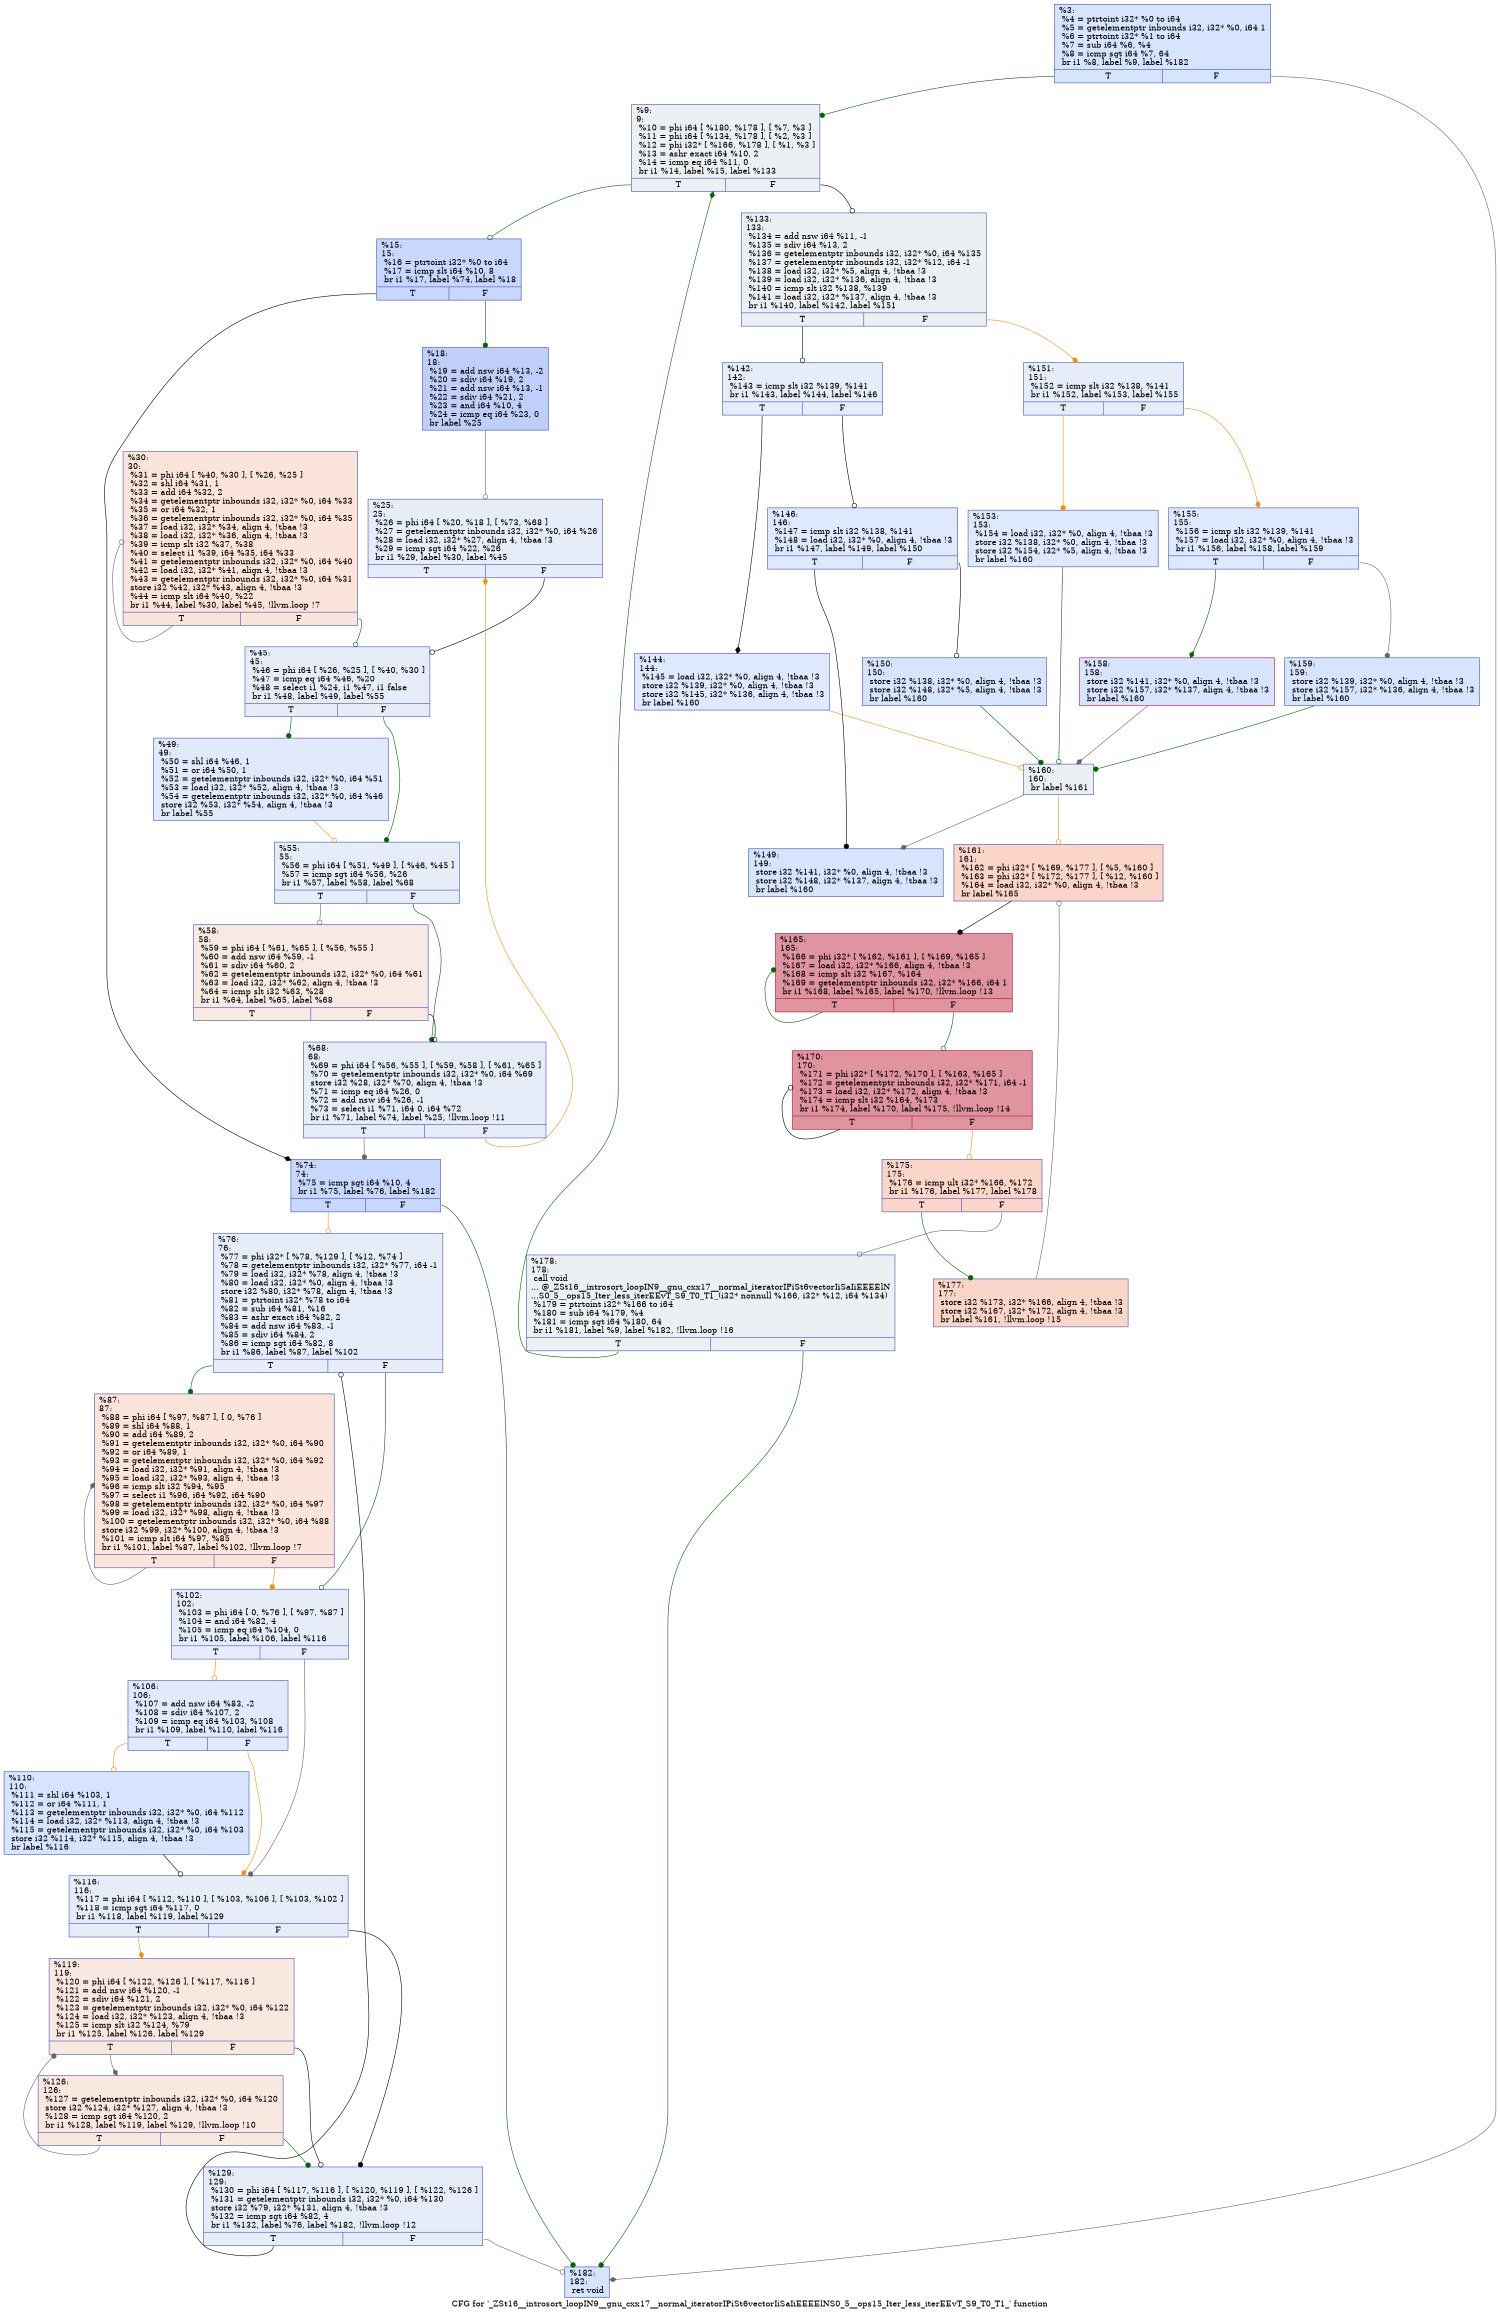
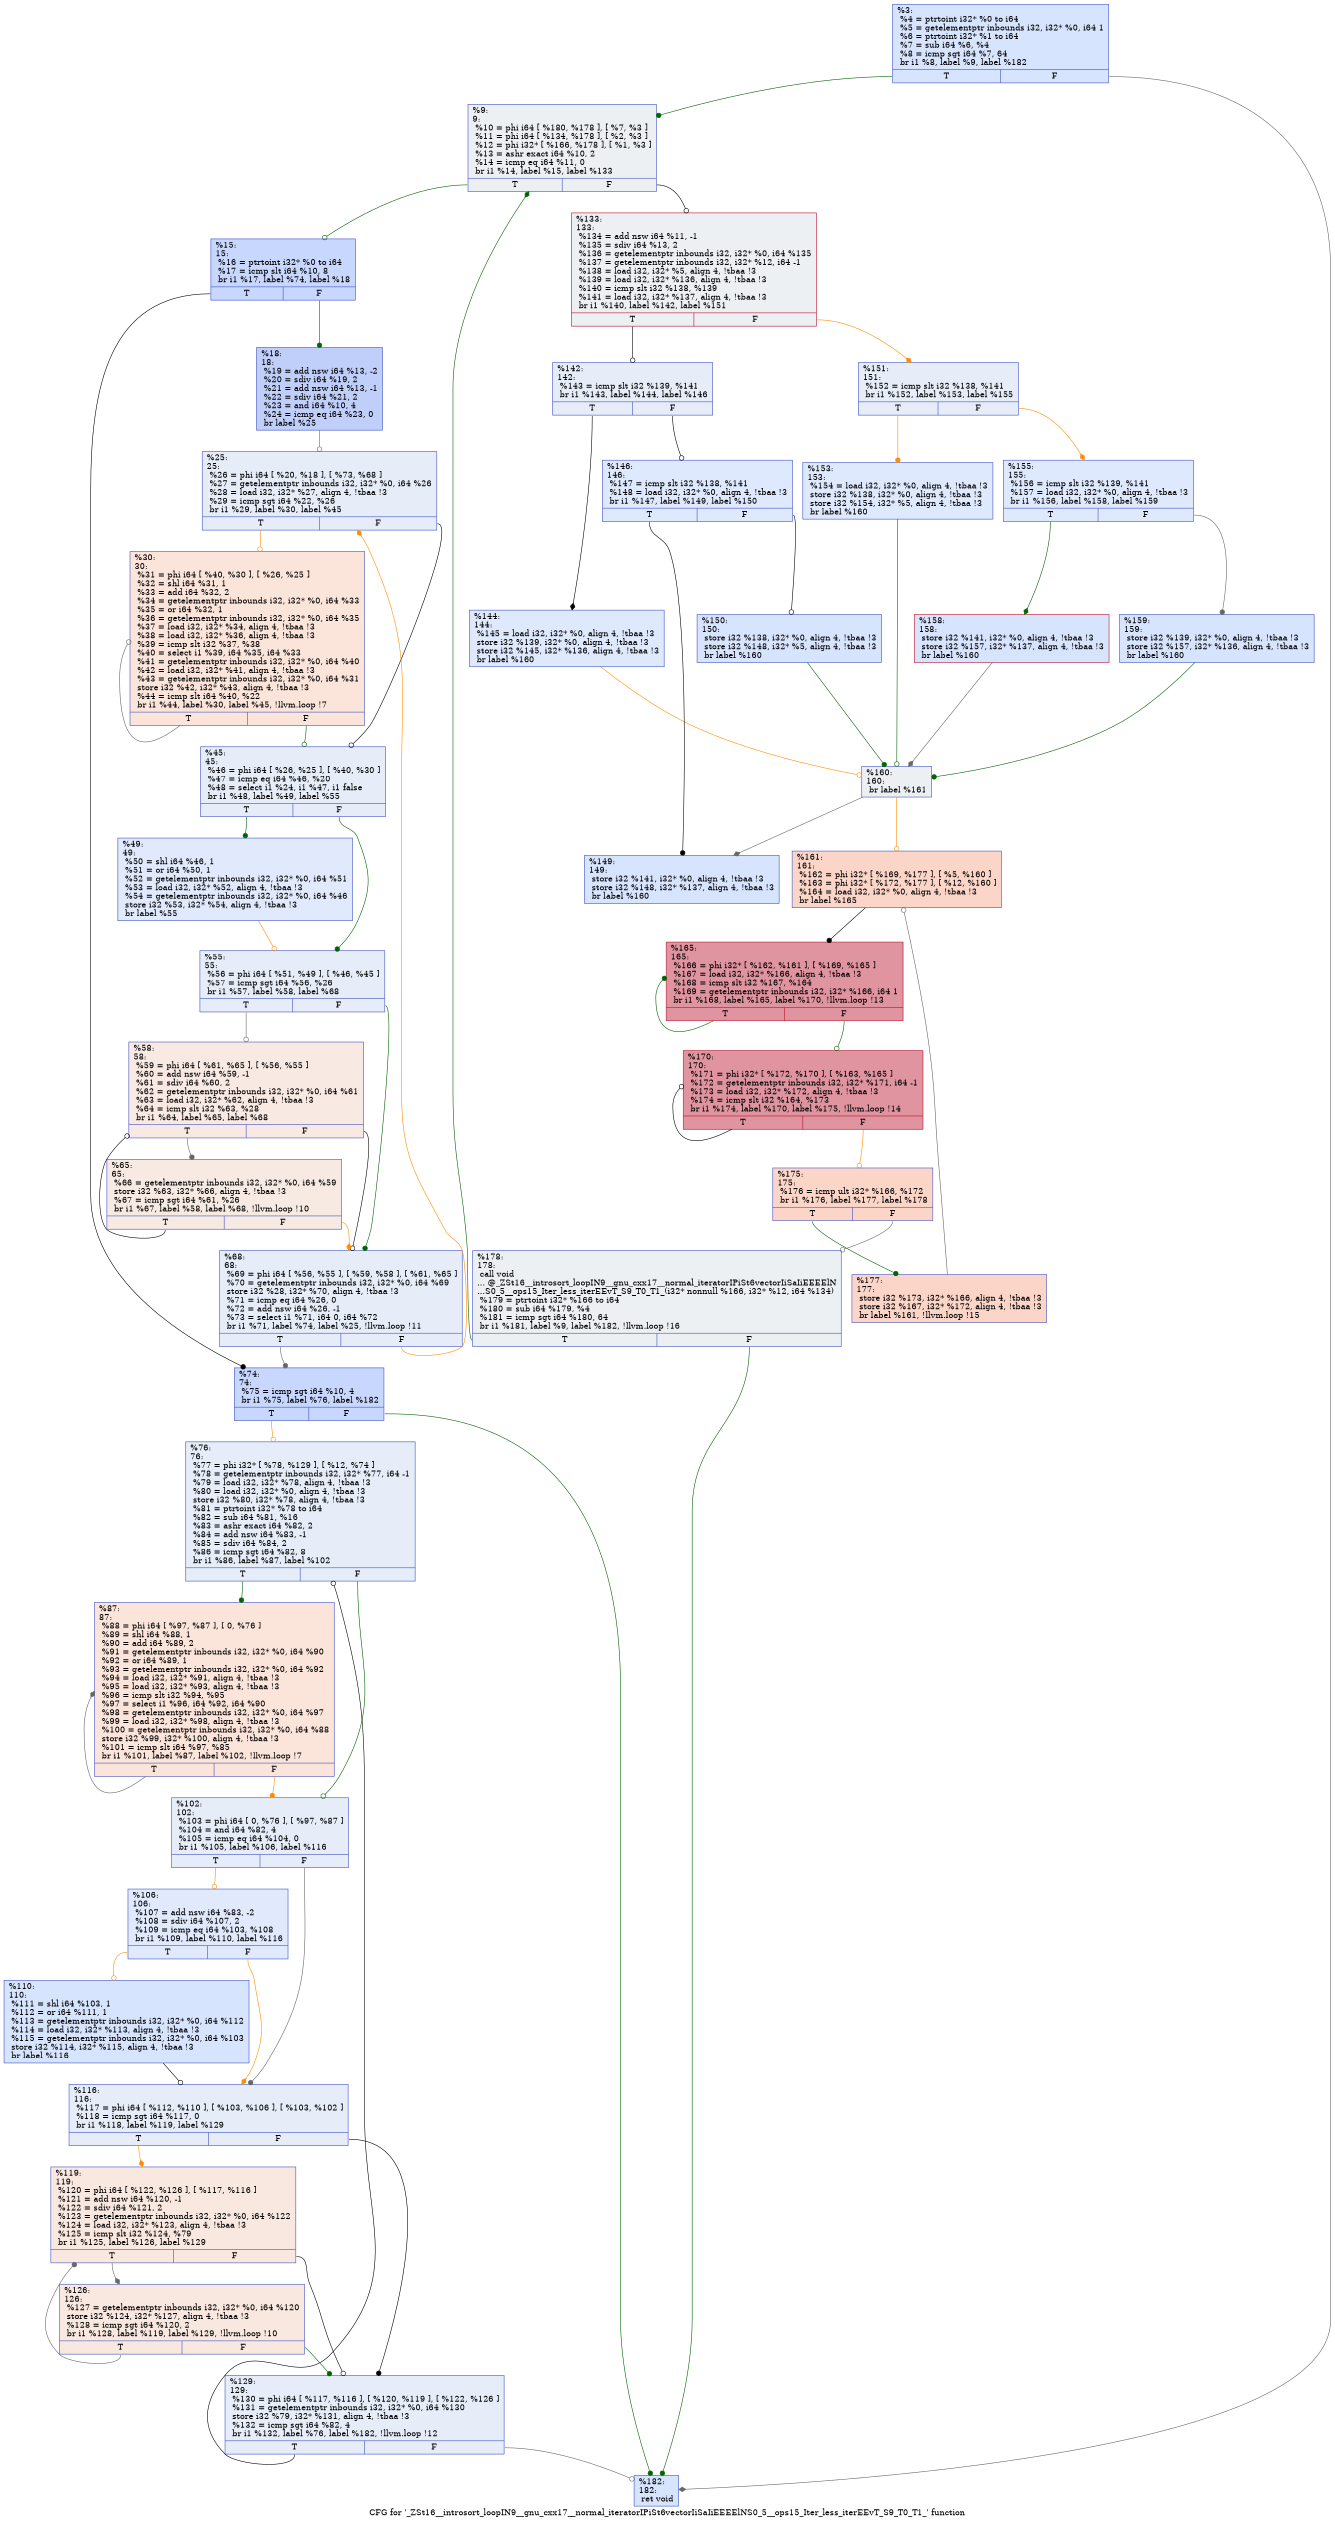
(864, 270) -> (694, 270)
none -> (260, 539)
(107, 686) -> (91, 832)
none -> (224, 1194)
